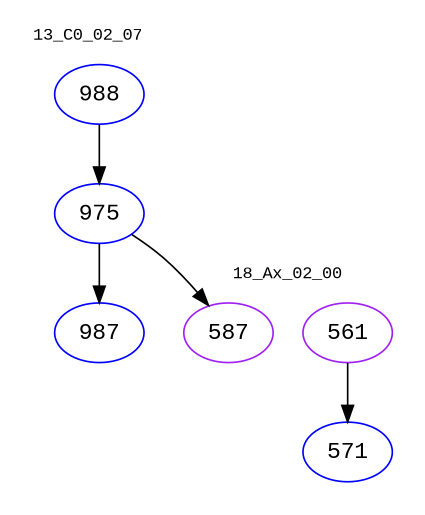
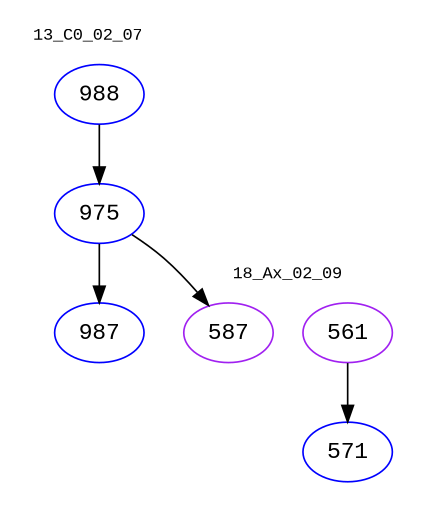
(288, 274) -> (288, 274)
